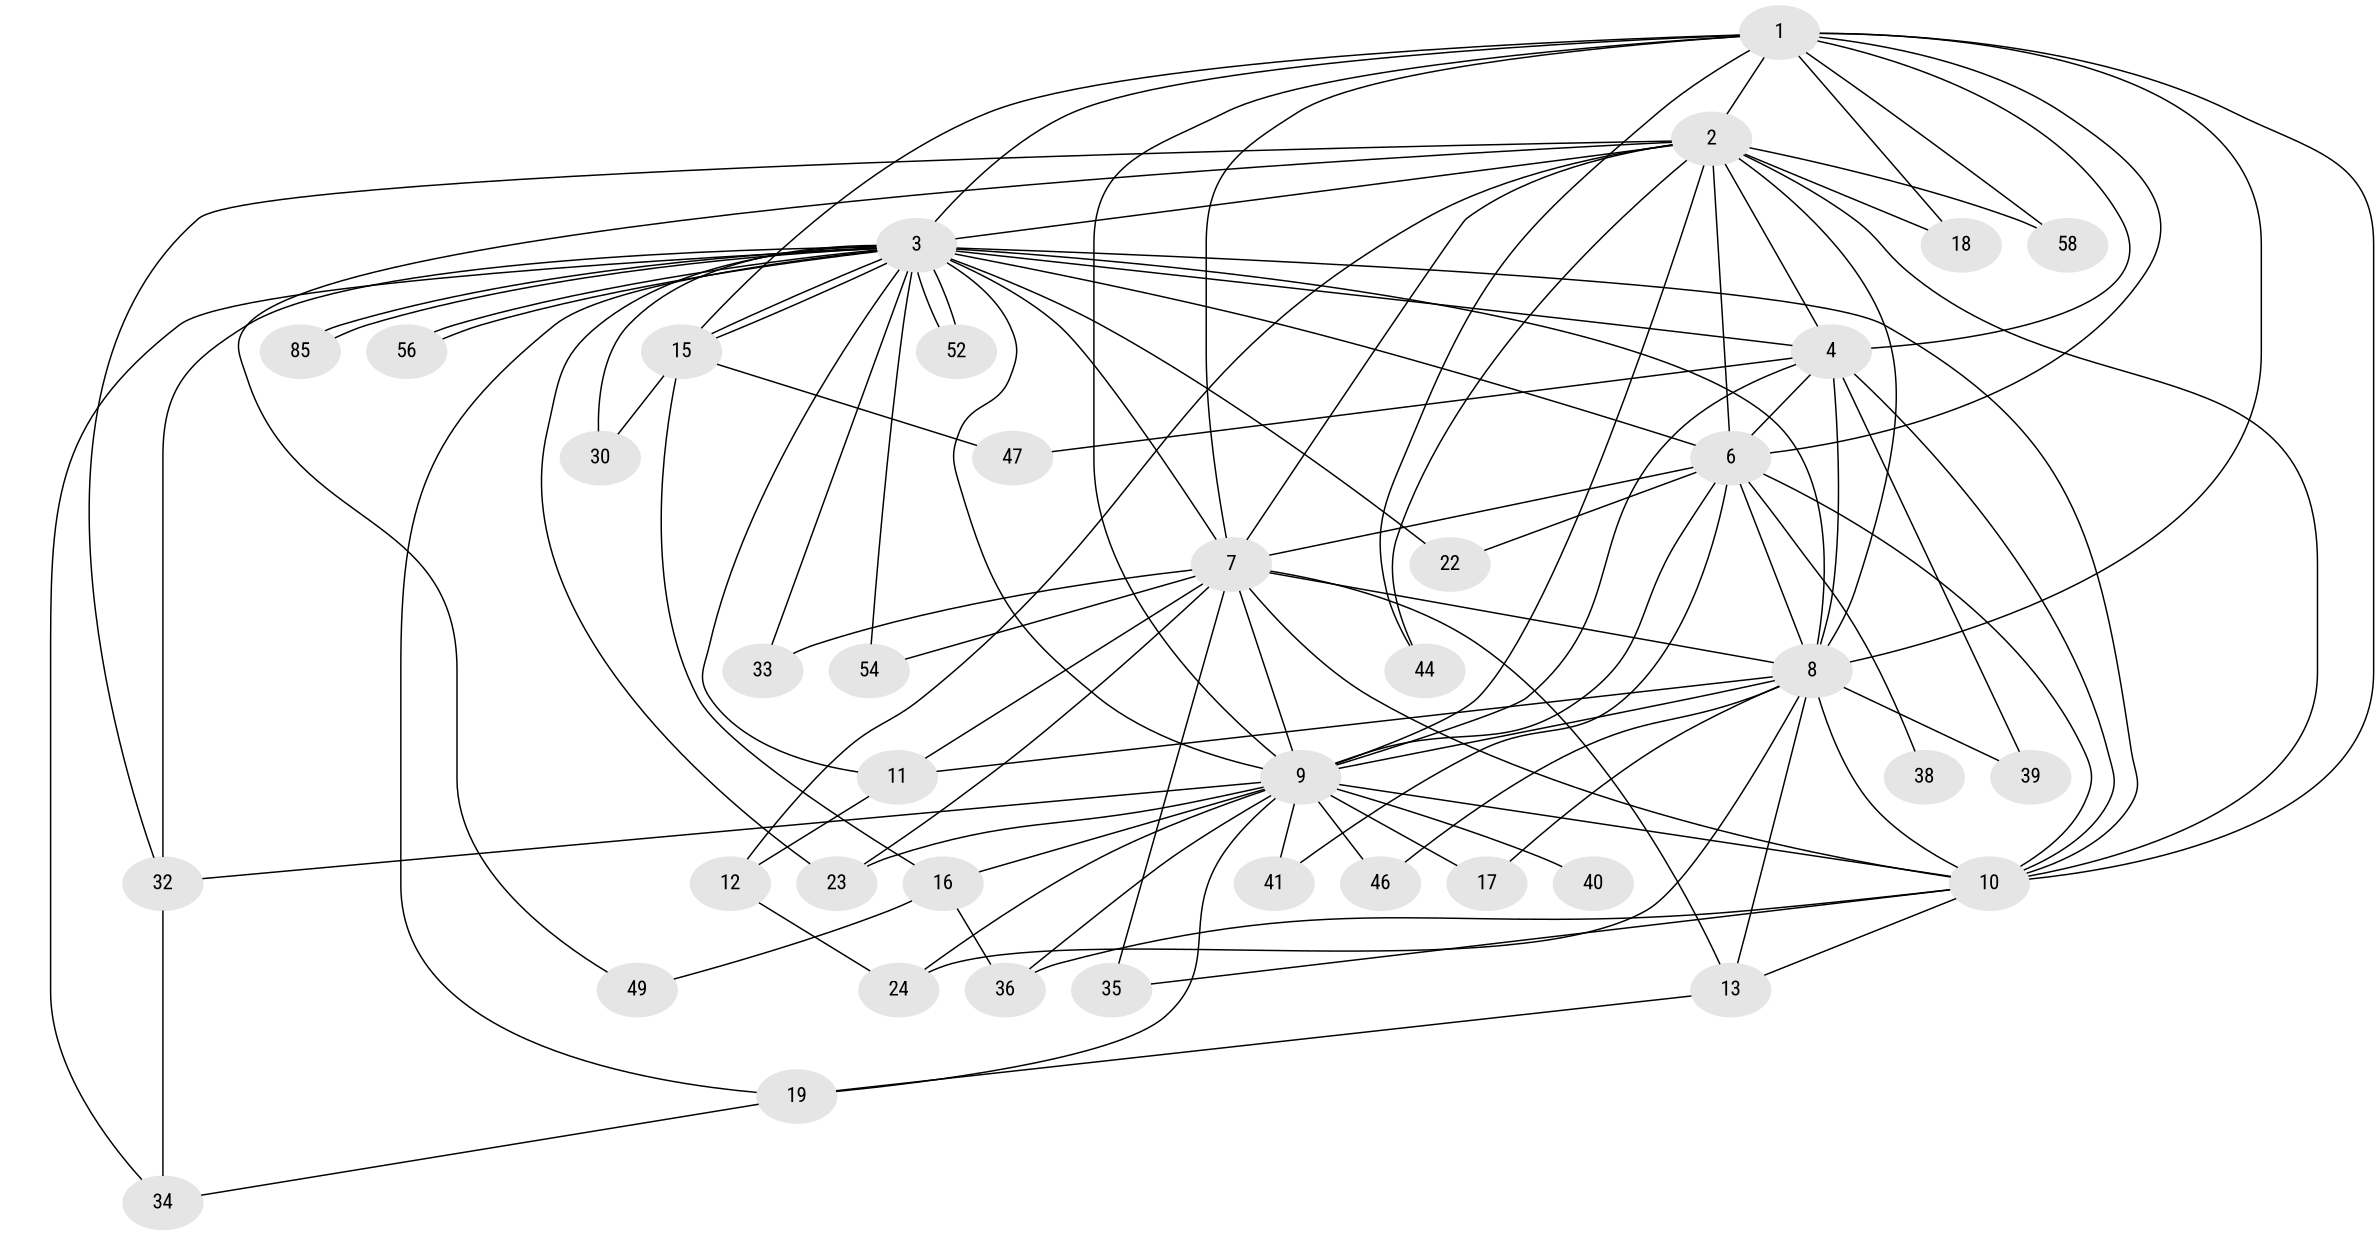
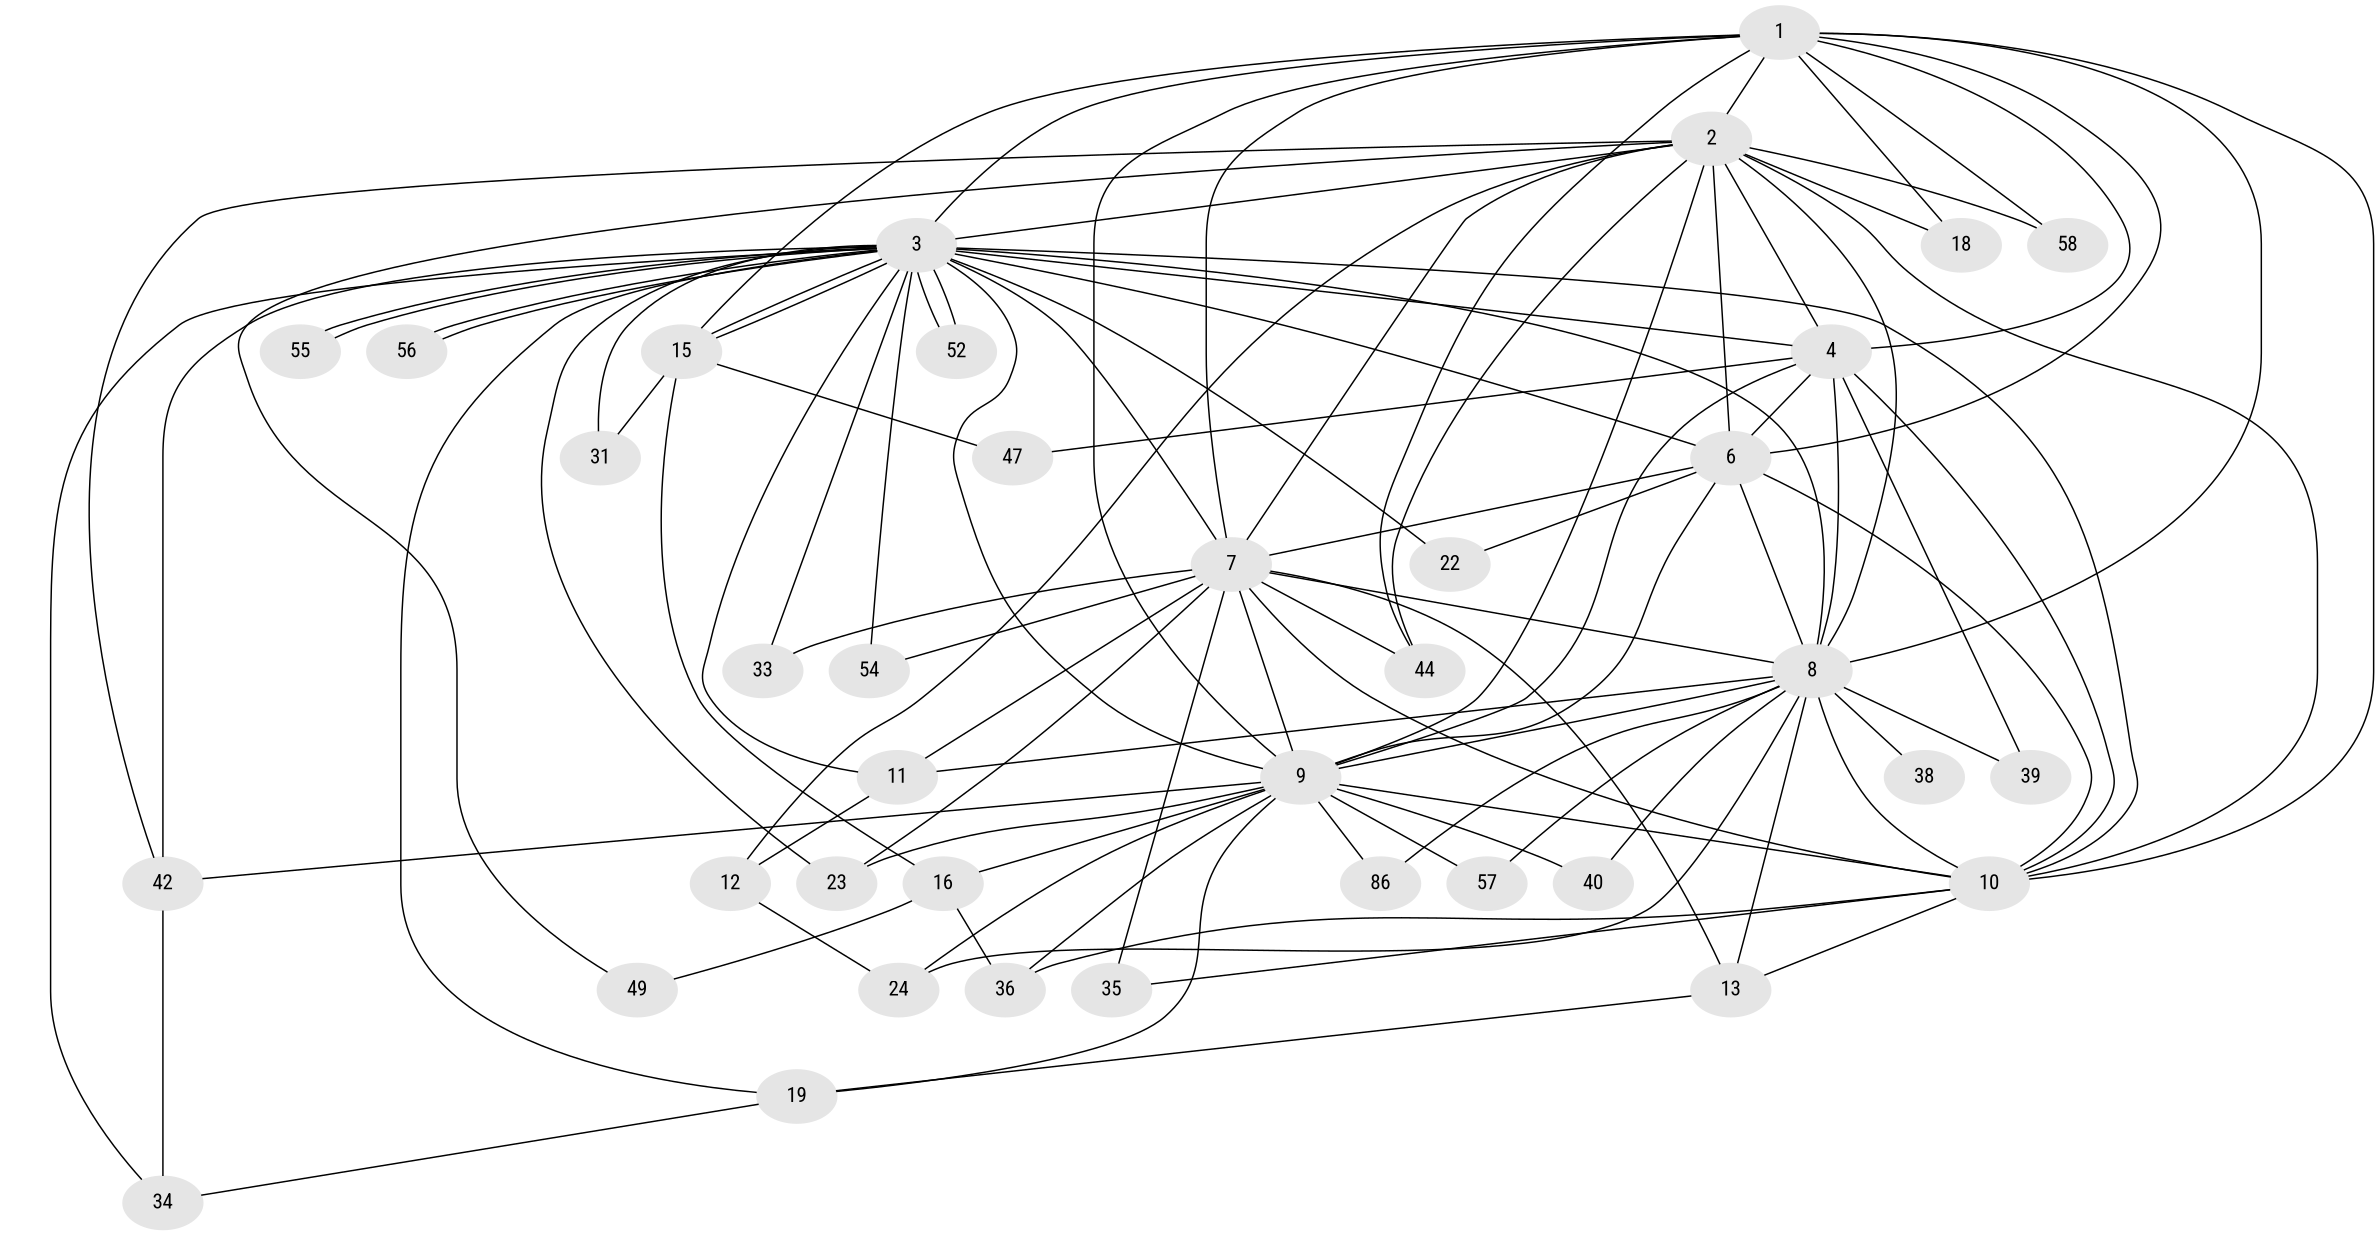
(300, 352) -> (300, 352)
(600, 458) -> (600, 458)
none -> (1328, 618)
(1853, 623) -> (1868, 724)
none -> (1692, 768)
(163, 884) -> (163, 884)
(1274, 884) -> none
(1381, 884) -> (1381, 884)
(1487, 884) -> (1487, 884)
